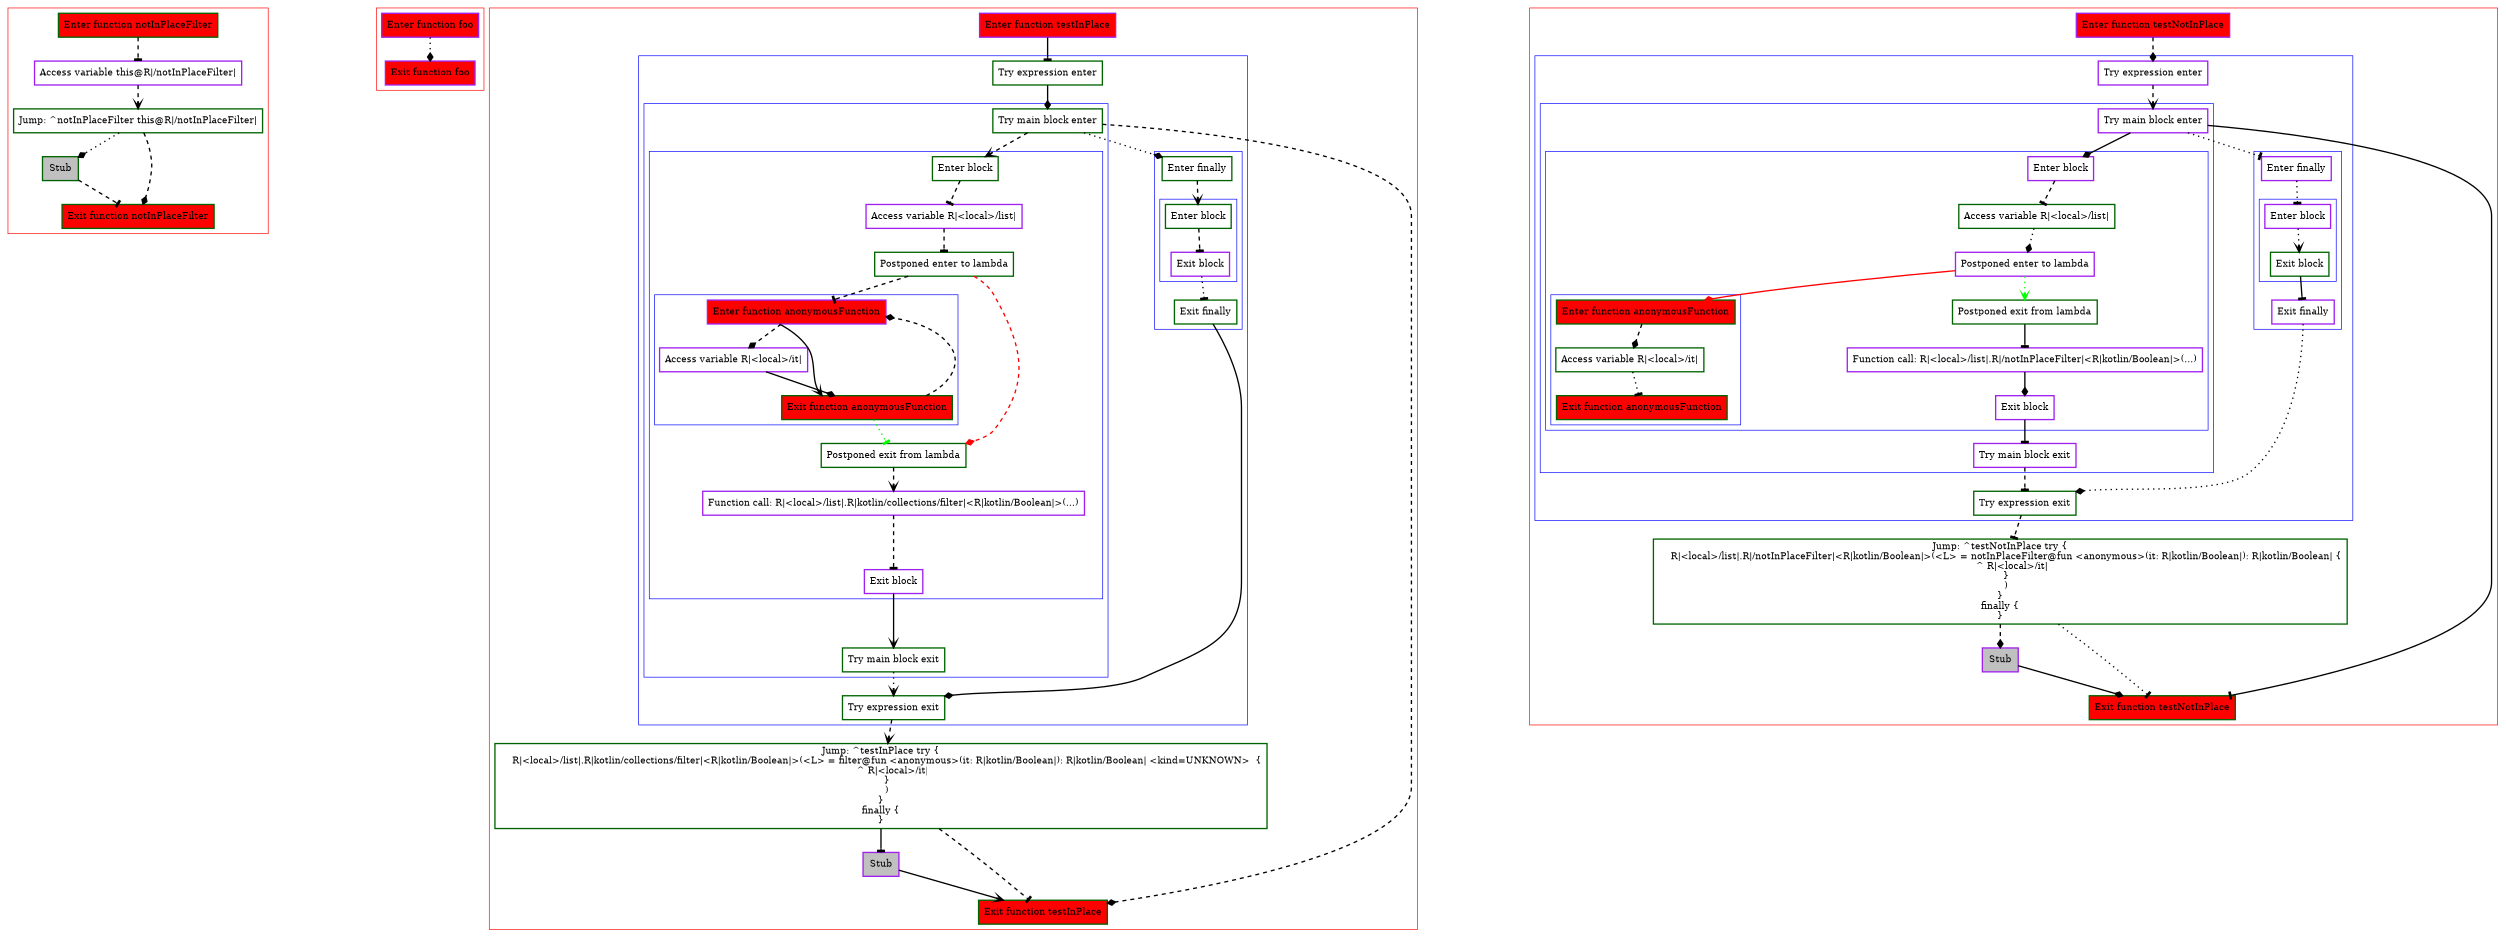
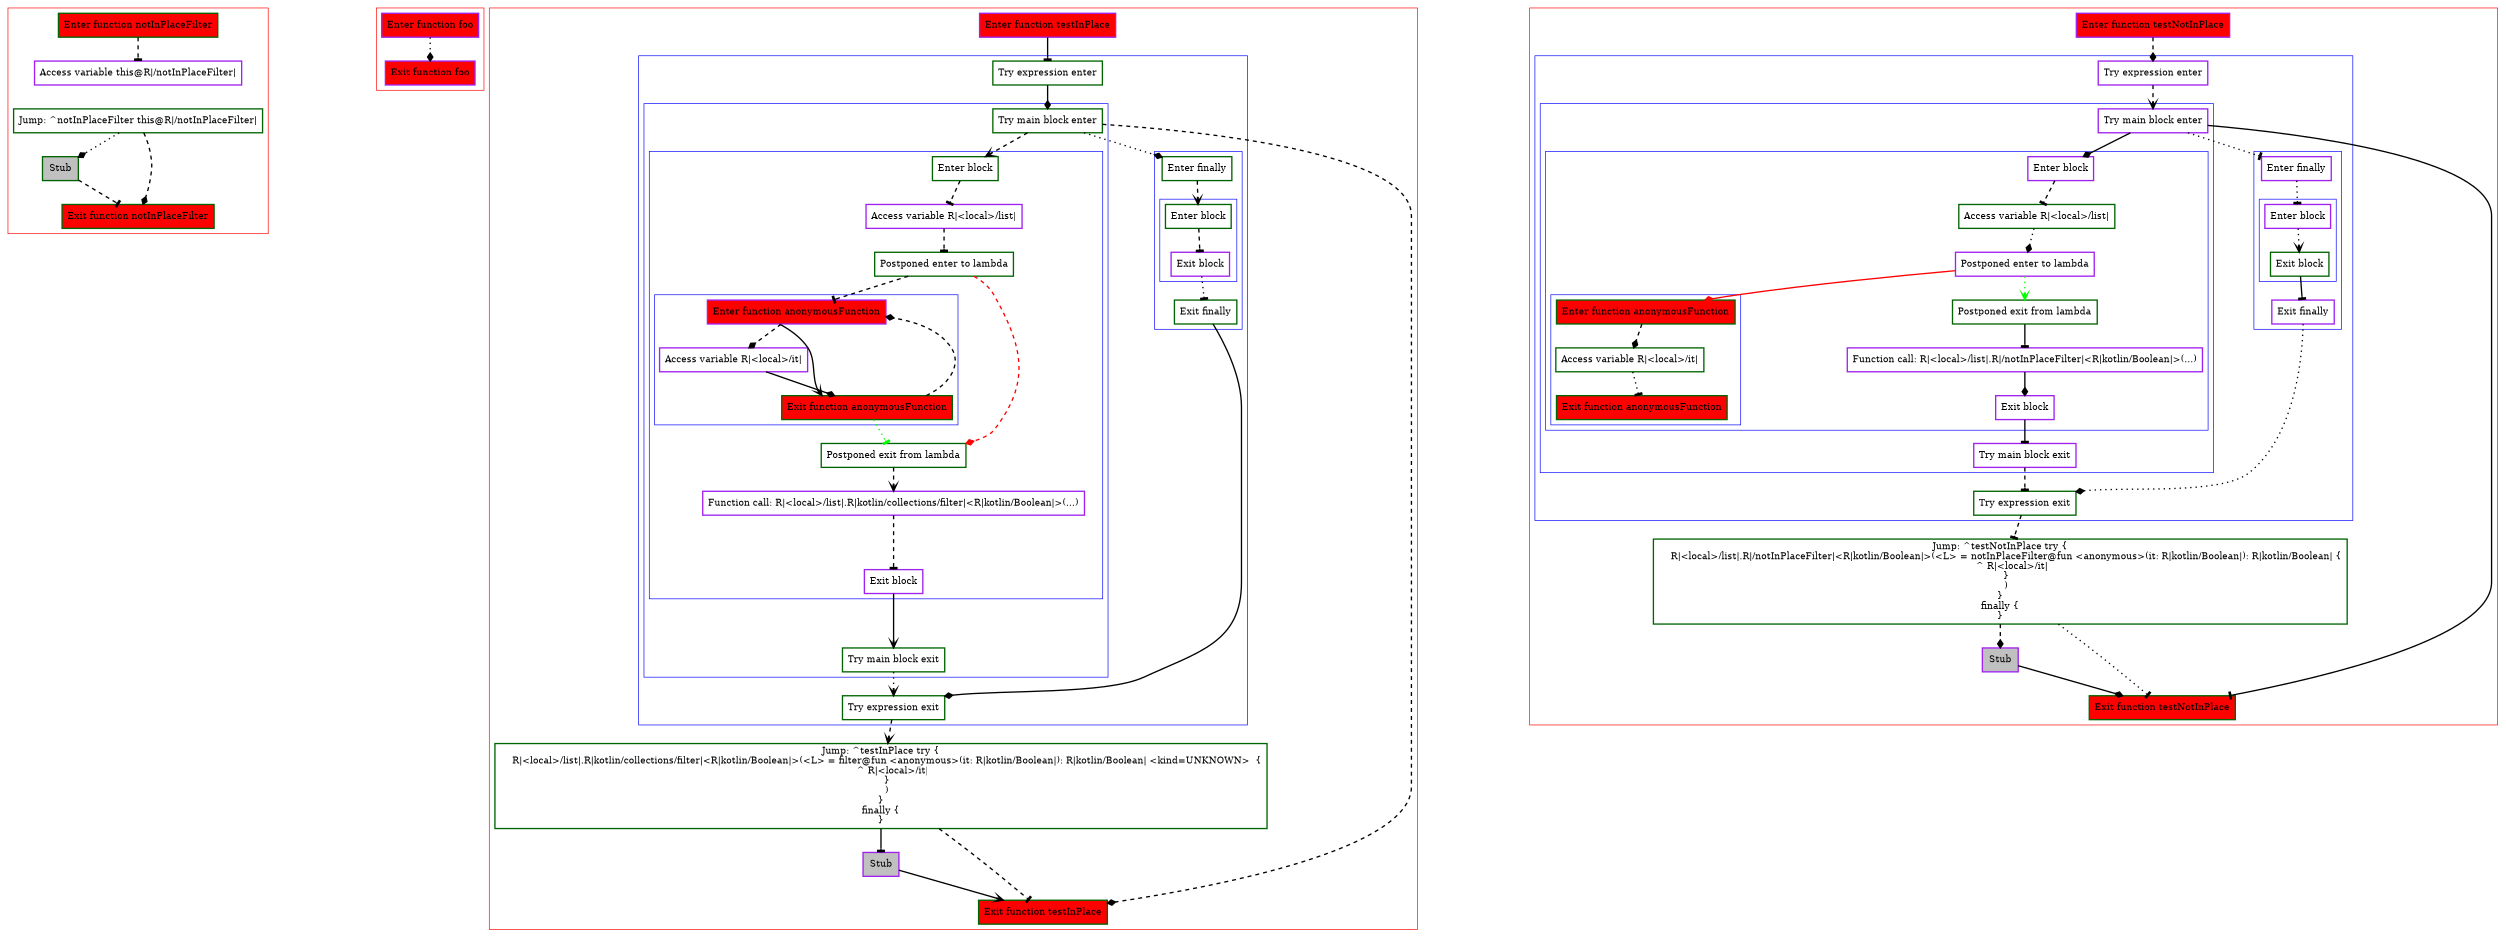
(138, 94) -> none
